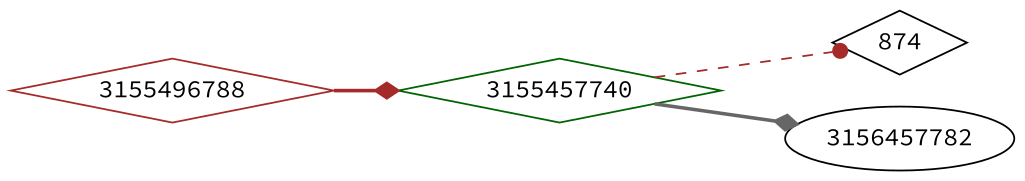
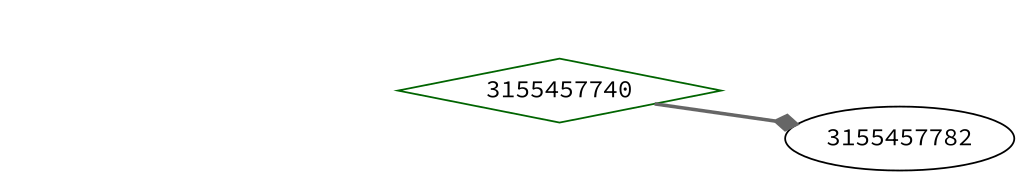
(900, 43) -> none
(172, 91) -> none
(900, 139) -> (900, 139)
